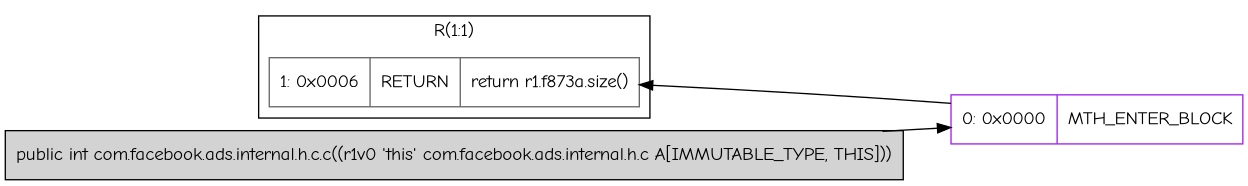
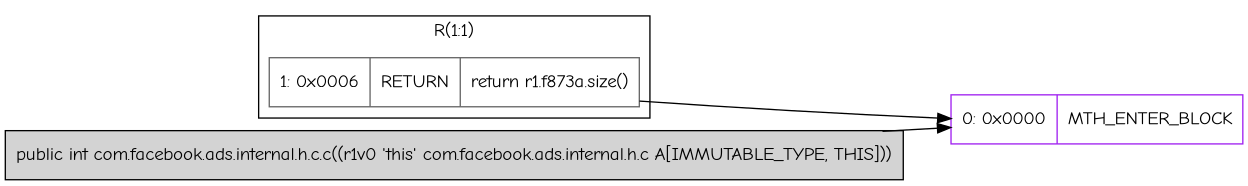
(802, 93) -> (788, 110)
